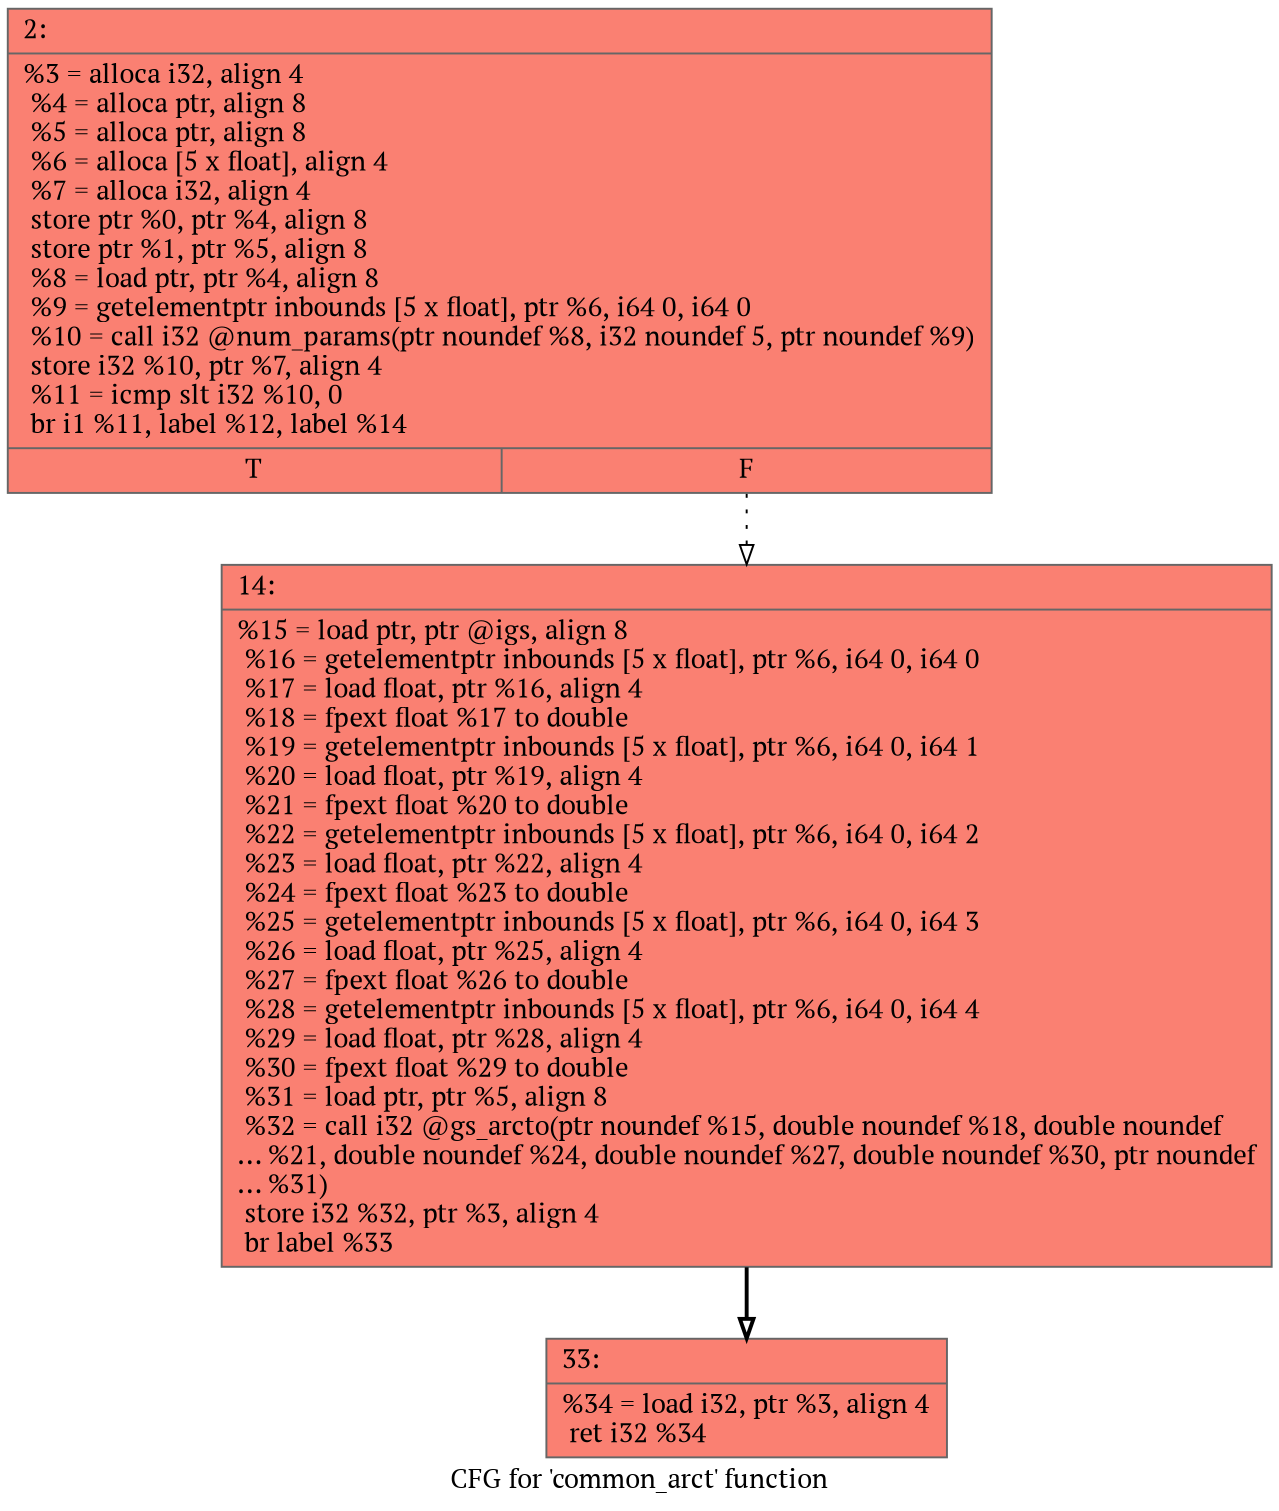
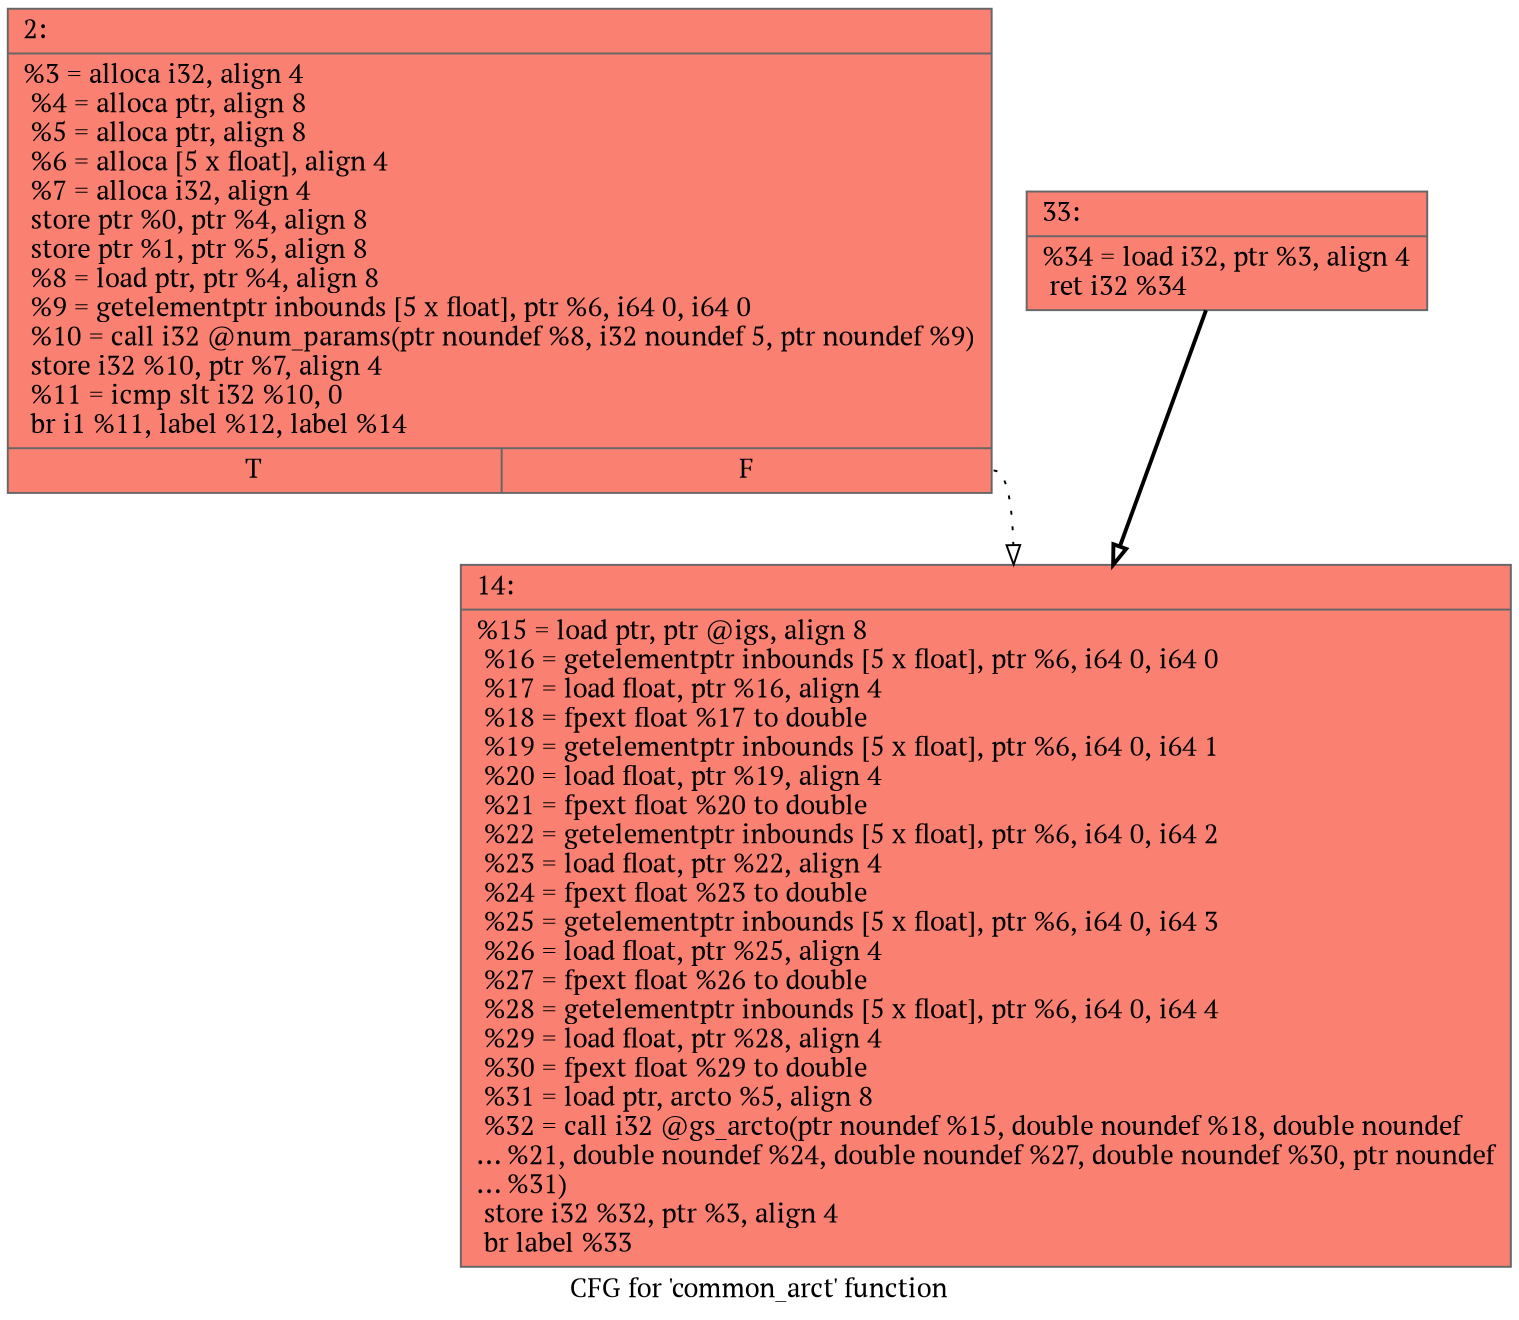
(423, 1098) -> (676, 1098)
(747, 1293) -> (1163, 428)
